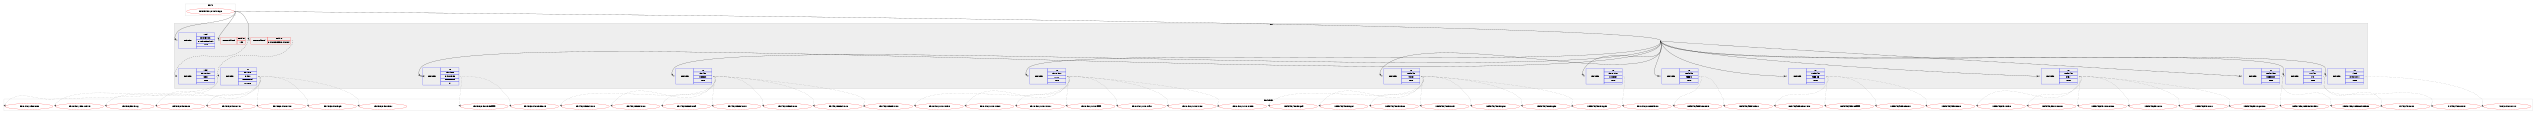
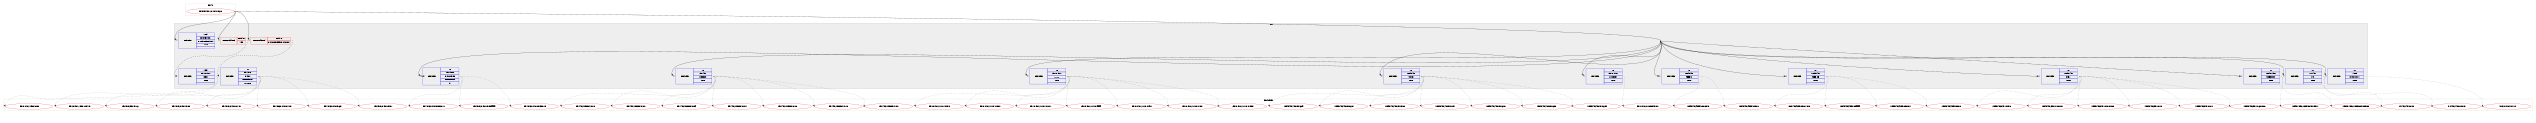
(181, 106) -> (181, 106)
none -> (434, 106)
